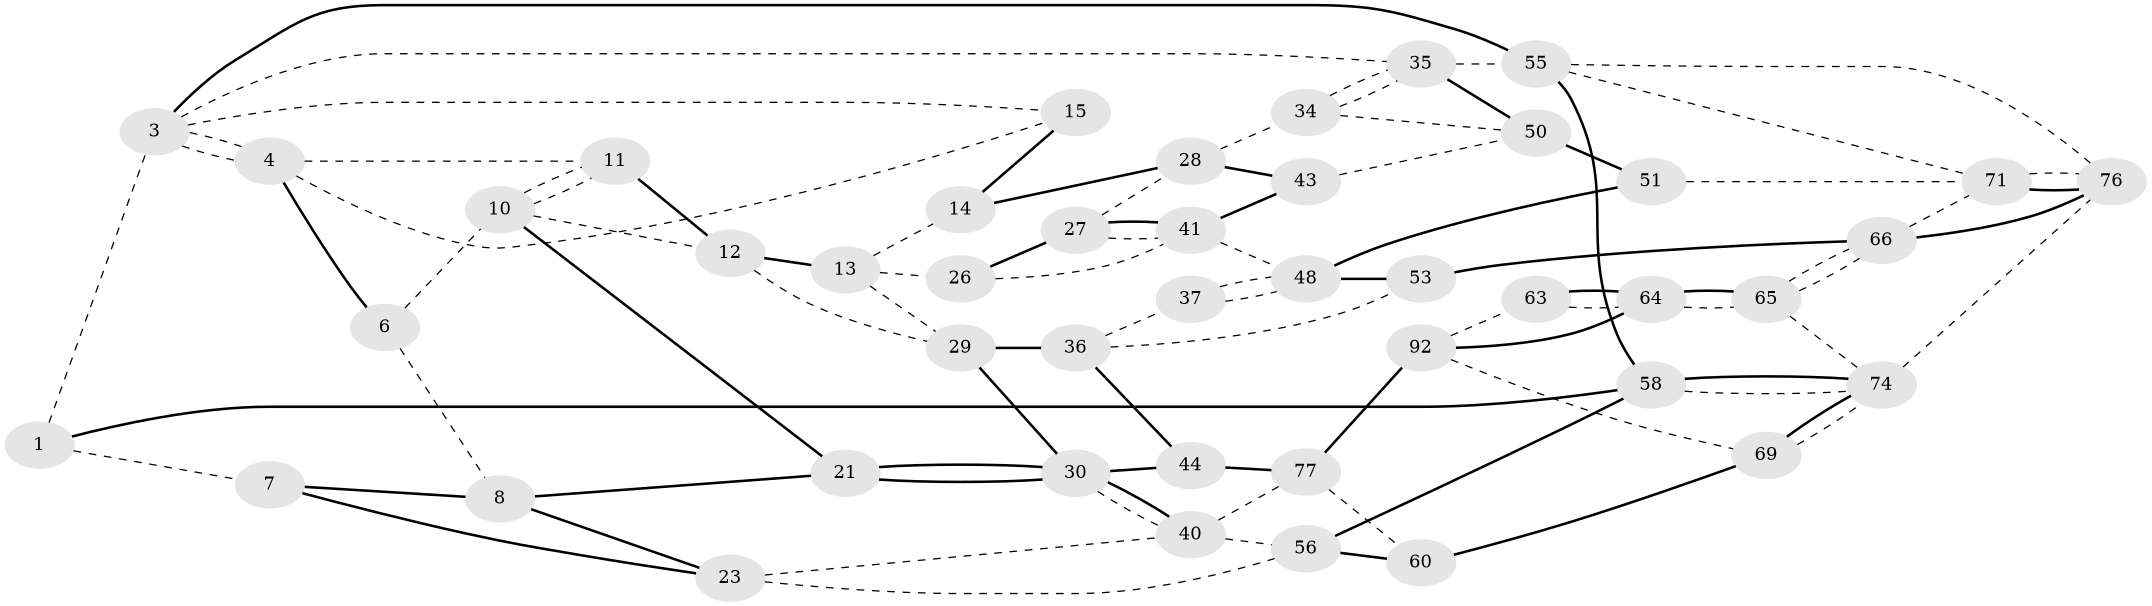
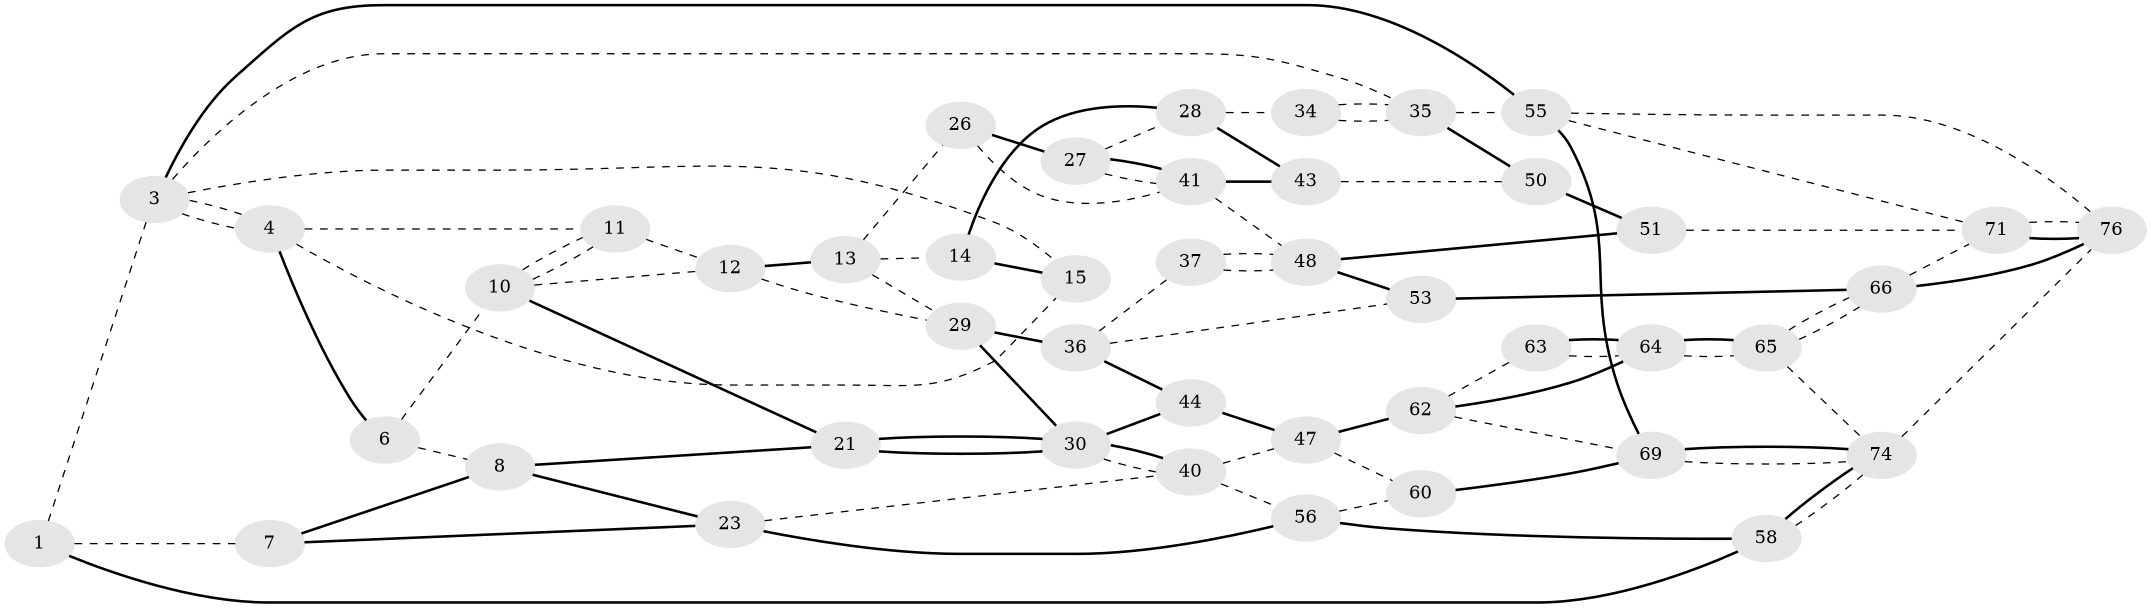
(1421, 123) -> none
(673, 207) -> (673, 249)
(1597, 223) -> (1601, 281)
(1421, 348) -> (1421, 411)
(1306, 472) -> (1306, 440)
(1364, 556) -> (1364, 506)
(1021, 594) -> (1019, 554)
